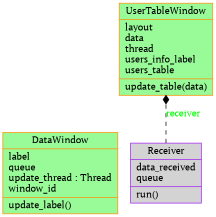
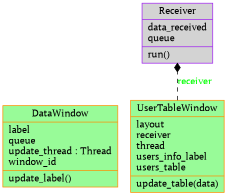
(135, 38) -> (154, 135)
(166, 124) -> (177, 86)
